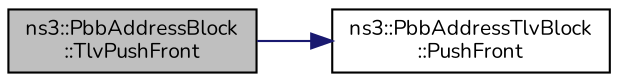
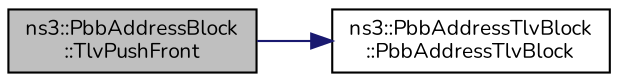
(471, 41) -> (471, 41)
